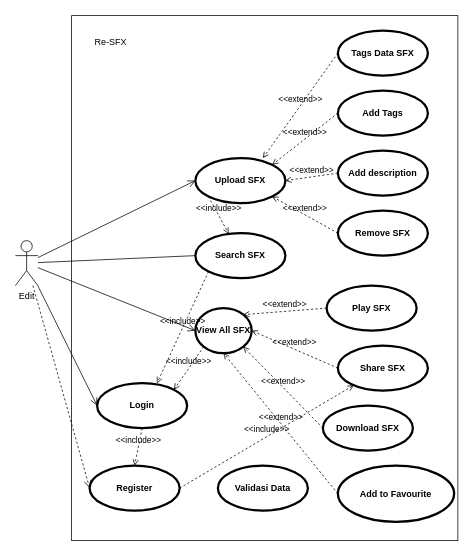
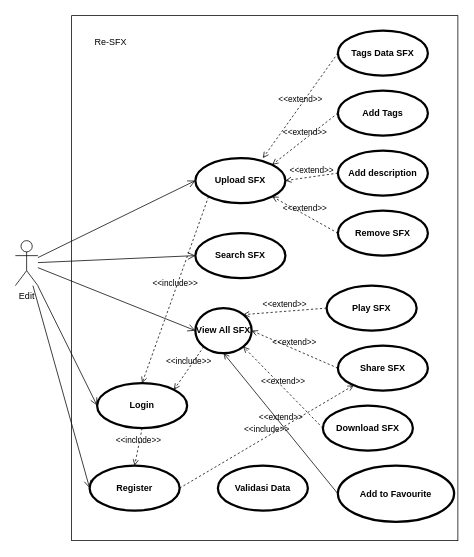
(219, 215) -> (175, 290)
(189, 256) -> (189, 256)
(182, 328) -> none
(61, 386) -> (61, 386)
(281, 423) -> (281, 423)
